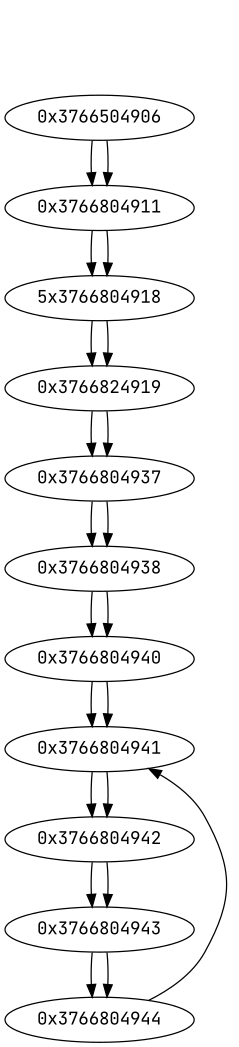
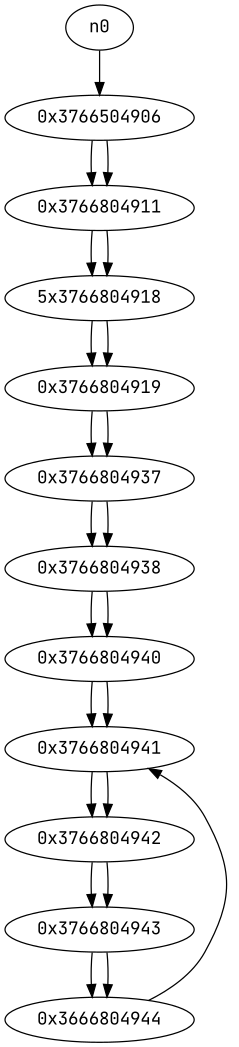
none -> (100, 28)
(100, 388) -> (100, 388)
(100, 1020) -> (100, 1020)
